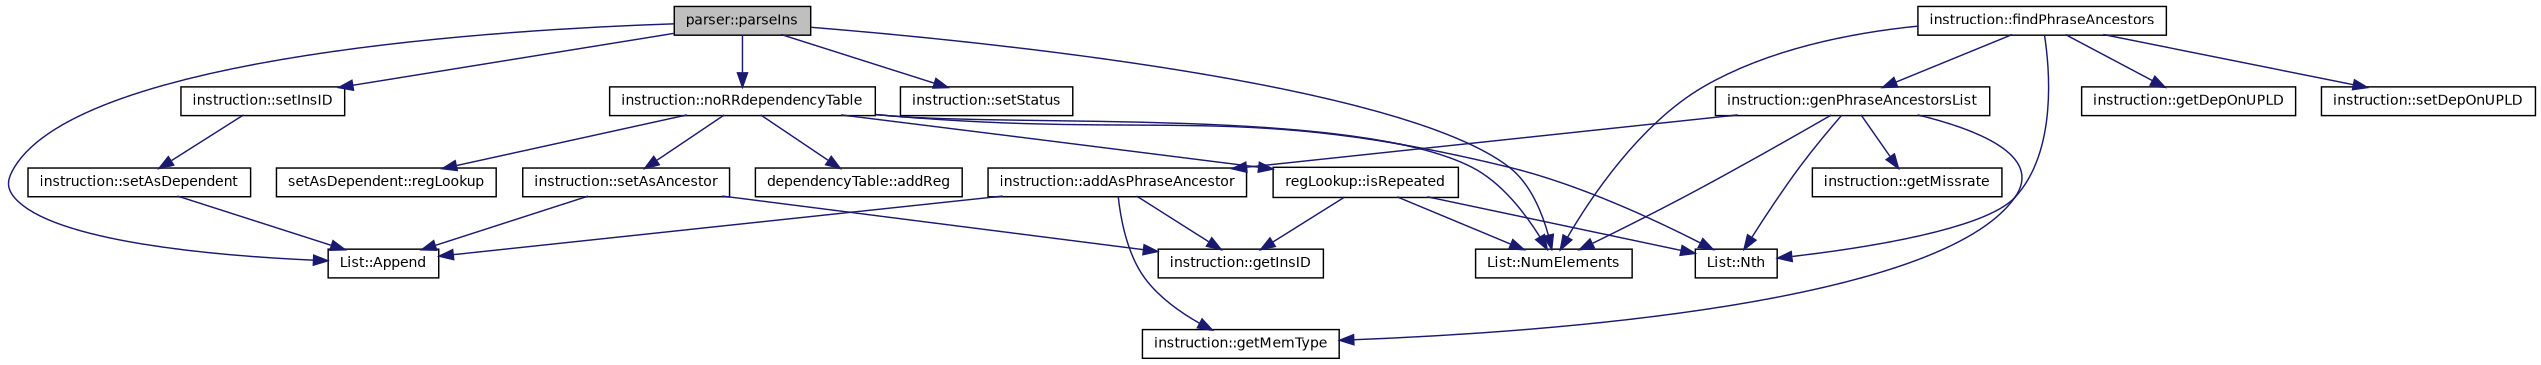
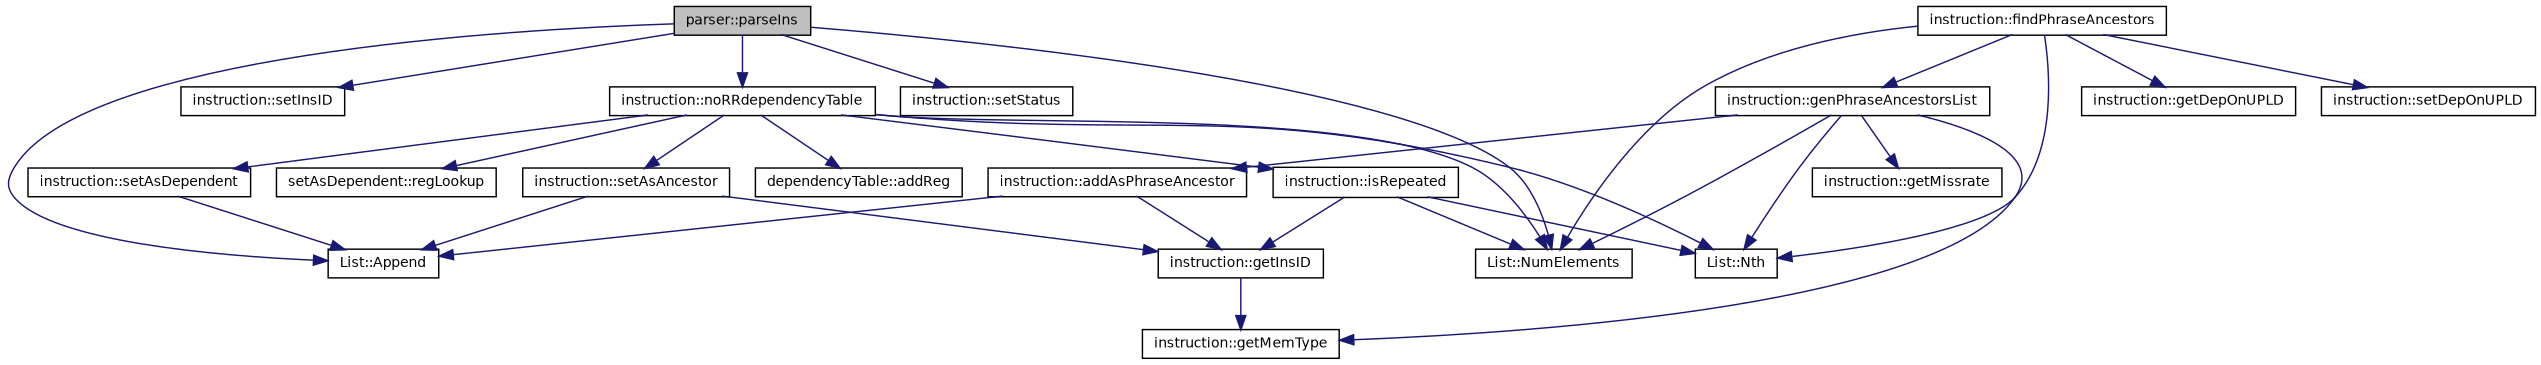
(207, 138) -> (448, 141)
(1366, 182) -> (1366, 182)
(1141, 272) -> (1241, 297)
